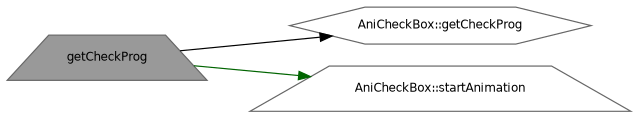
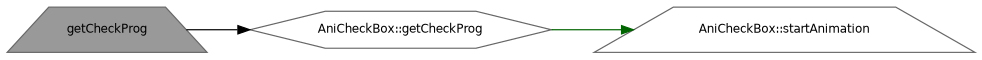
(246, 71) -> (586, 30)
